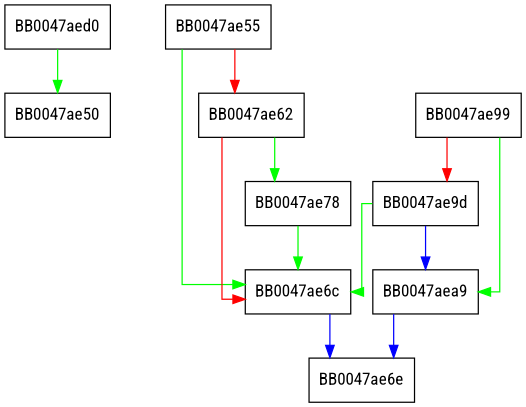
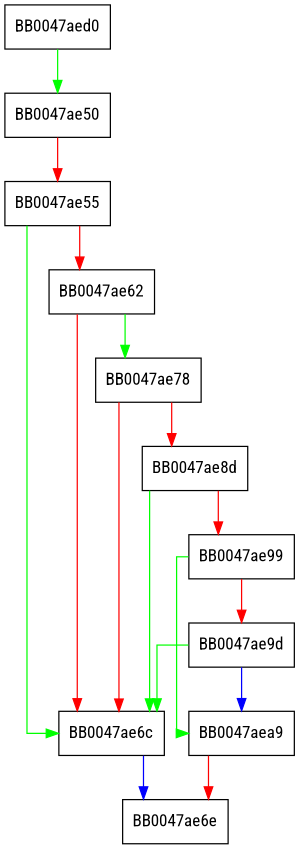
none -> (58, 153)
(298, 241) -> (119, 551)
(394, 330) -> (208, 771)
none -> (195, 468)
